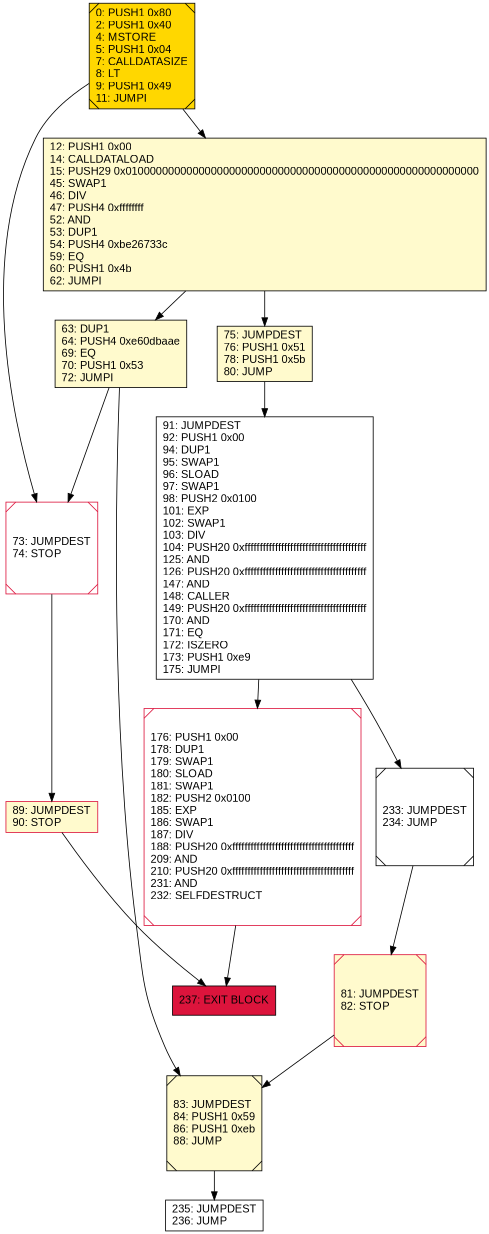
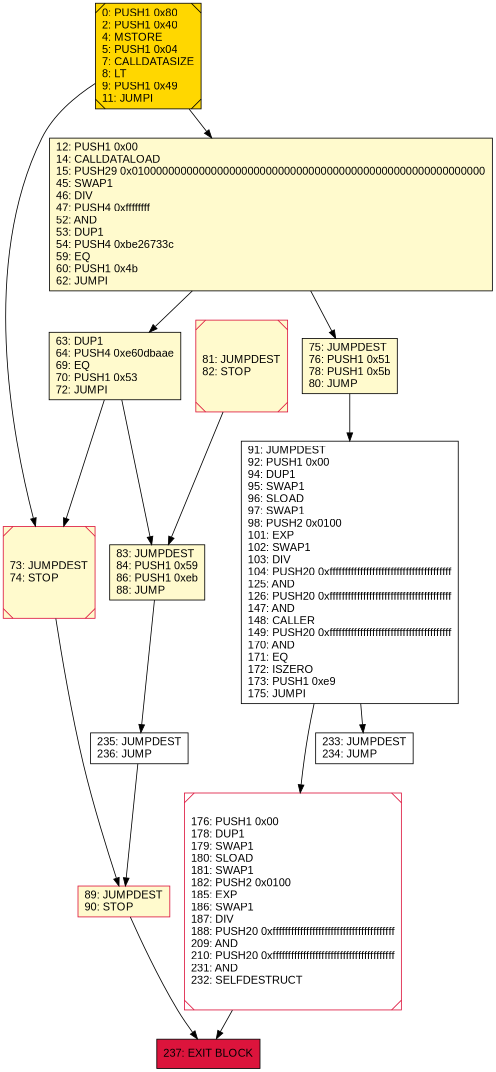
(52, 548) -> (49, 572)
(425, 817) -> (364, 748)
none -> (132, 821)
(403, 906) -> none
(214, 1123) -> (157, 572)
